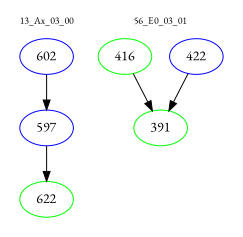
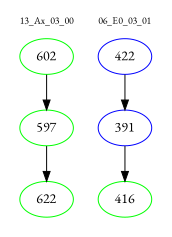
(161, 21) -> (125, 21)
(47, 57) -> (47, 57)
(141, 88) -> (125, 159)
(47, 128) -> (47, 128)
(161, 128) -> (125, 128)
